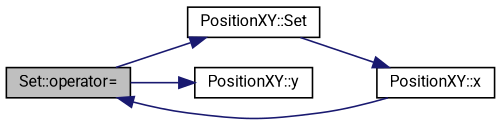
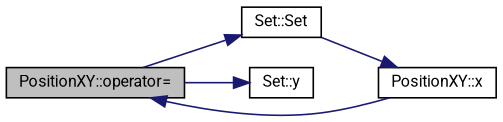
(254, 22) -> (281, 22)
(68, 83) -> (95, 83)
(254, 83) -> (281, 83)
